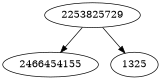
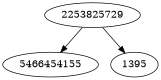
(51, 65) -> (51, 65)
(134, 65) -> (134, 65)
